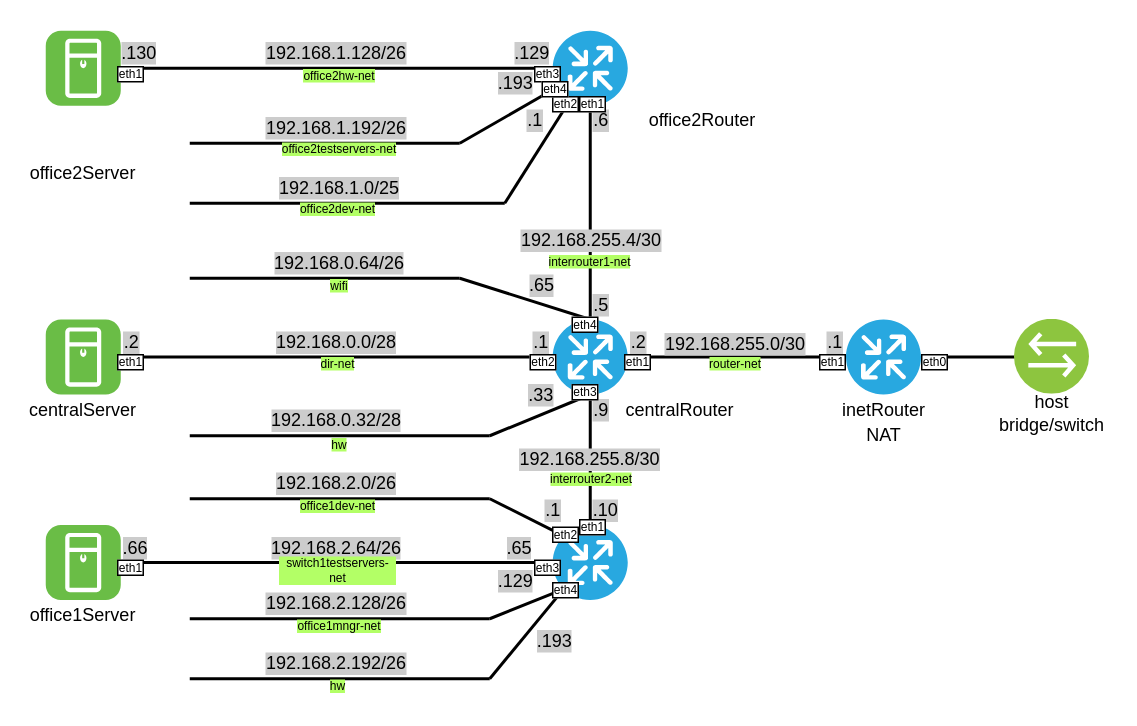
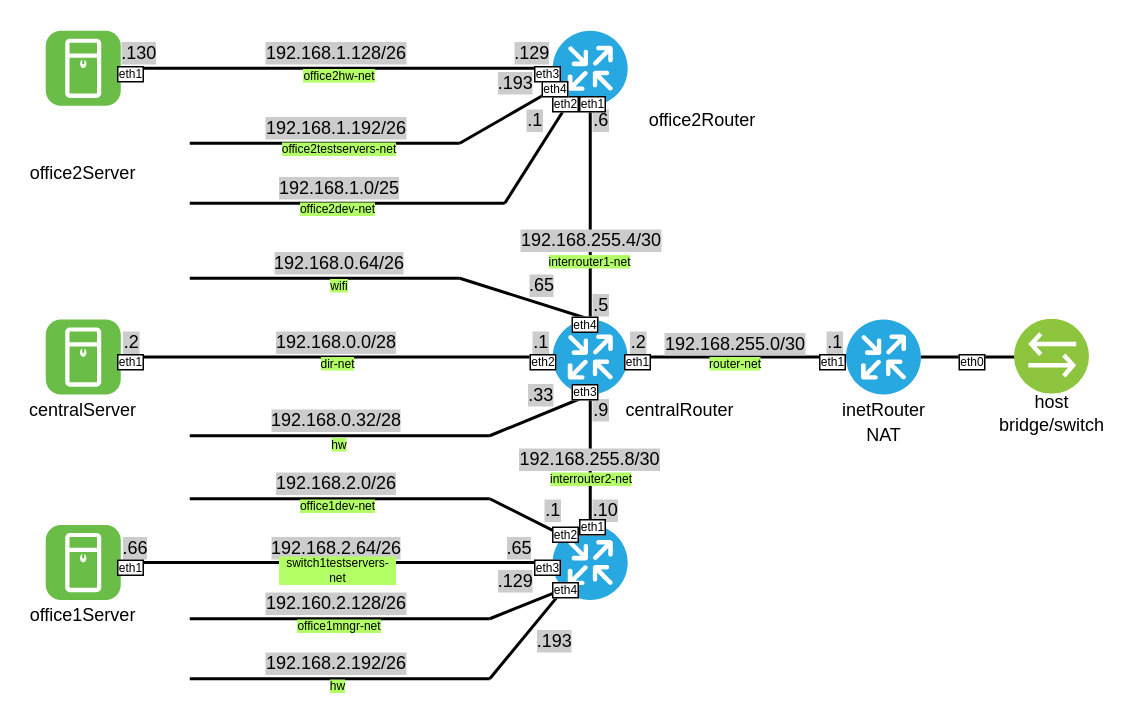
(935, 362) -> (972, 362)
(337, 604) -> (337, 604)
